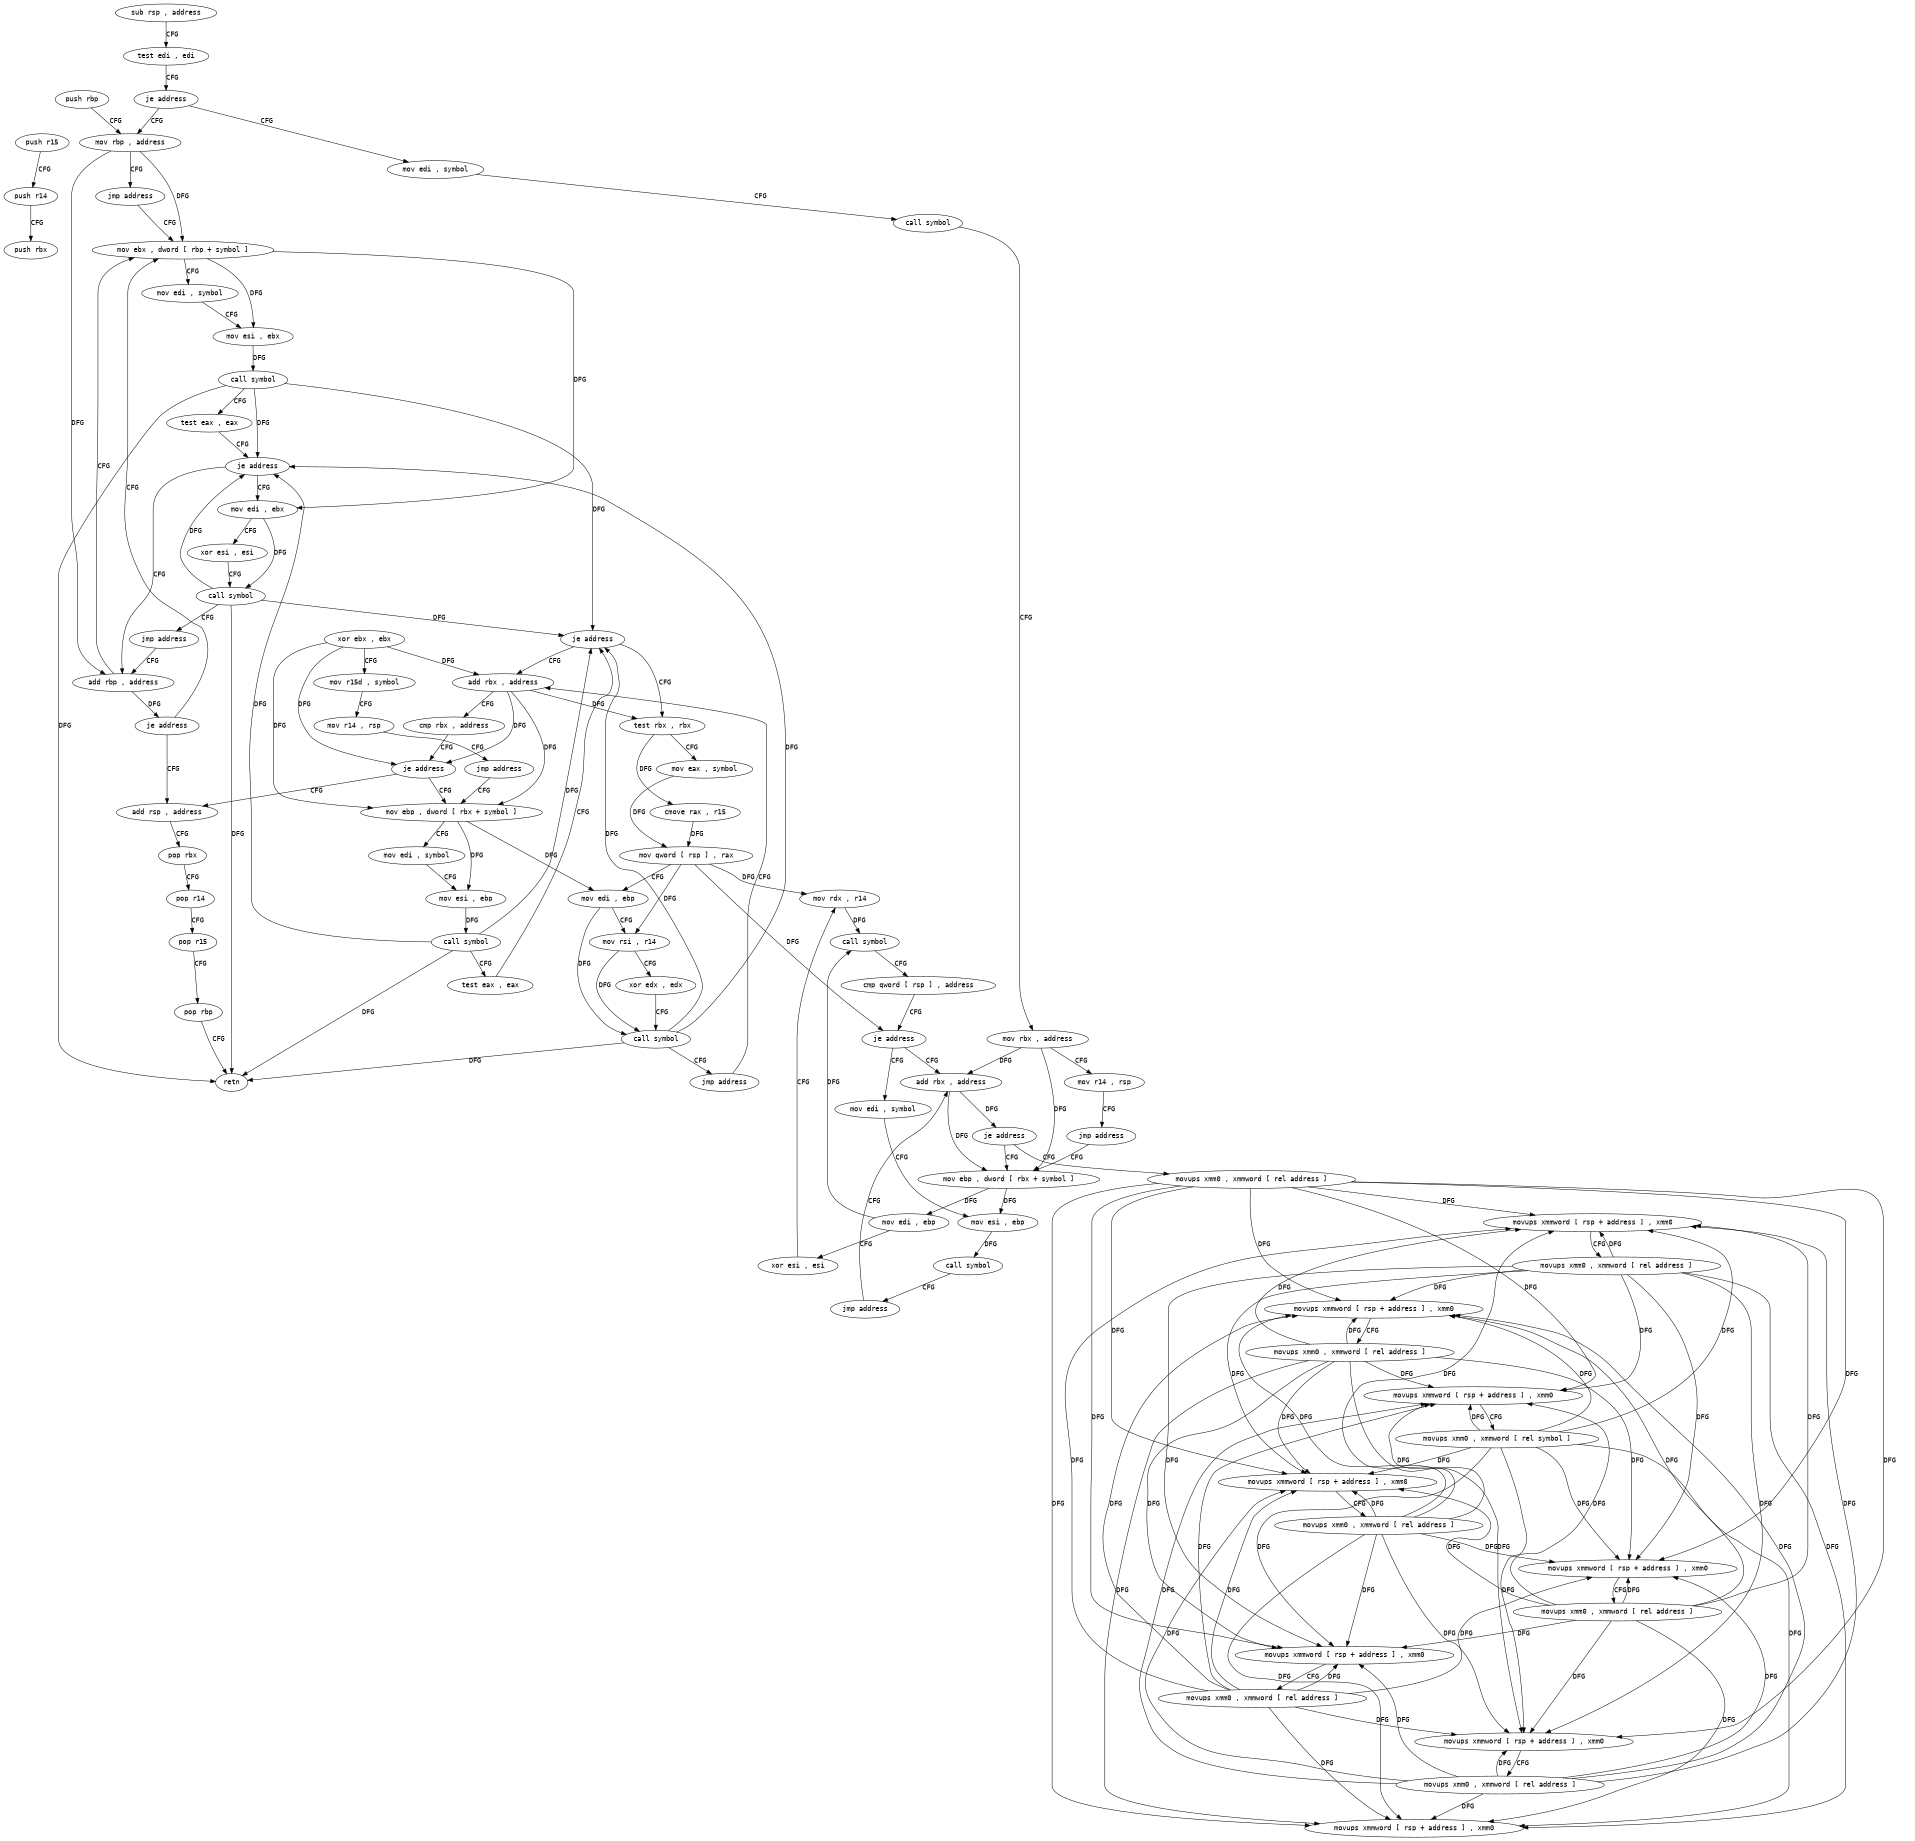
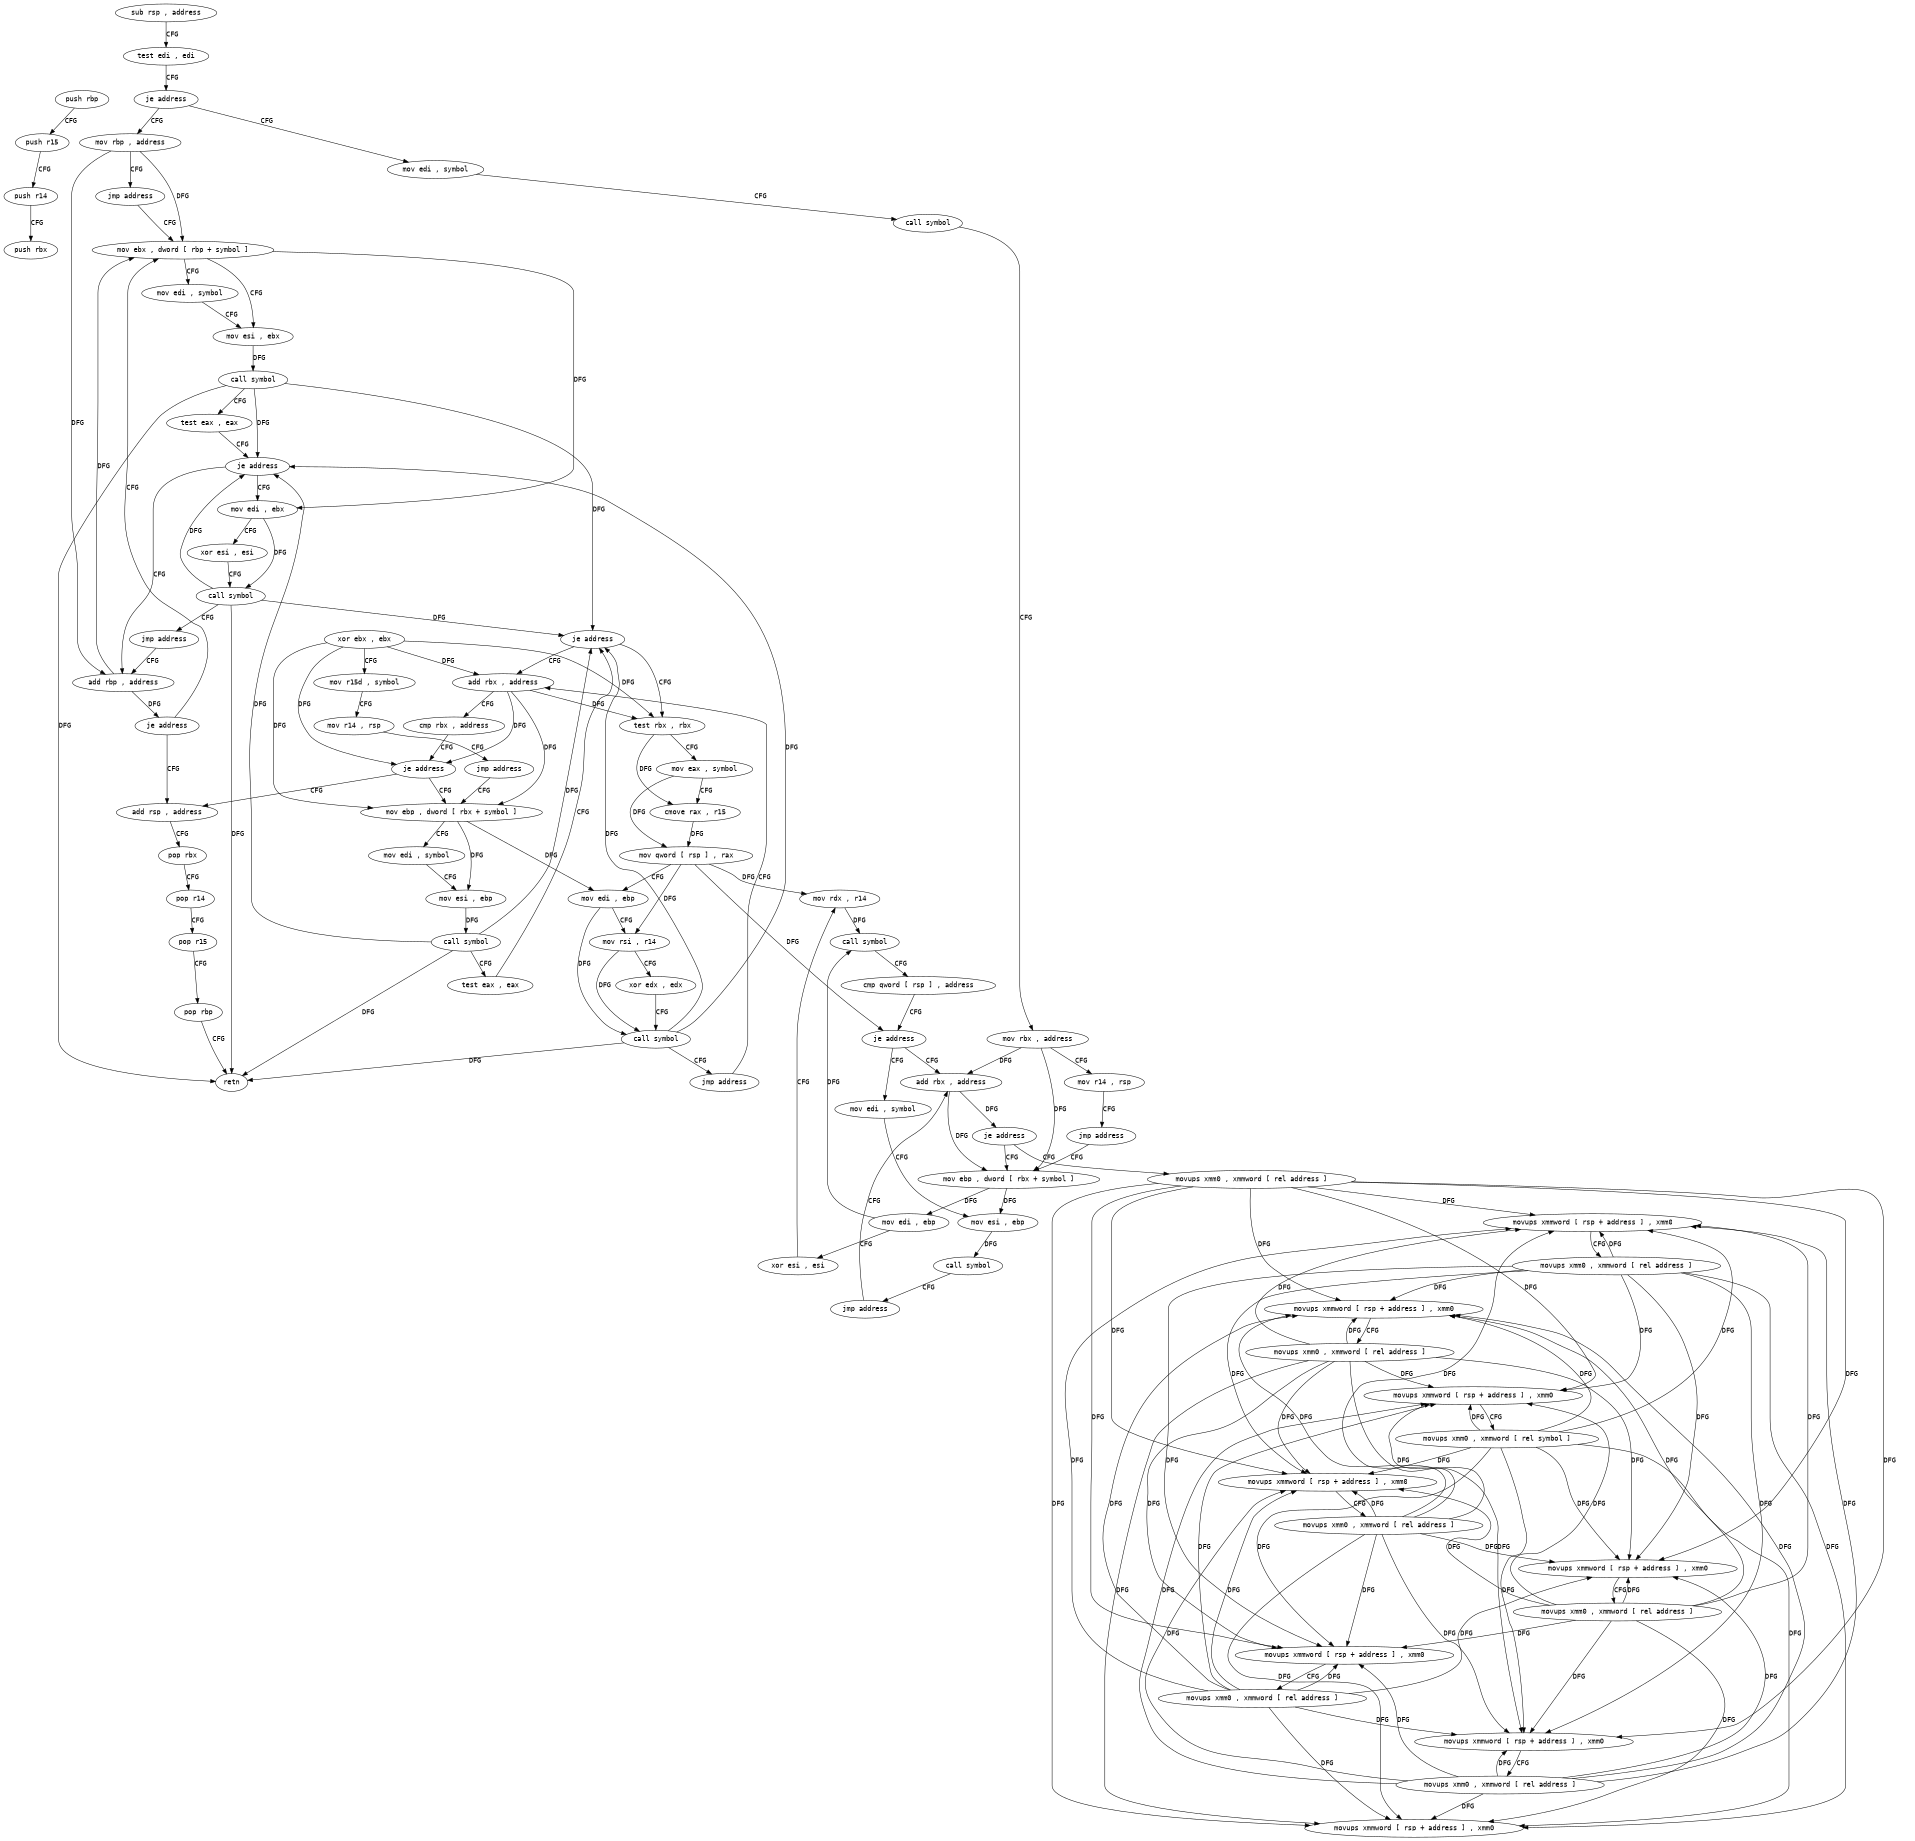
(104, 119) -> (64, 119)
(256, 293) -> (256, 293)
(104, 466) -> (104, 466)
none -> (536, 651)
none -> (700, 788)
